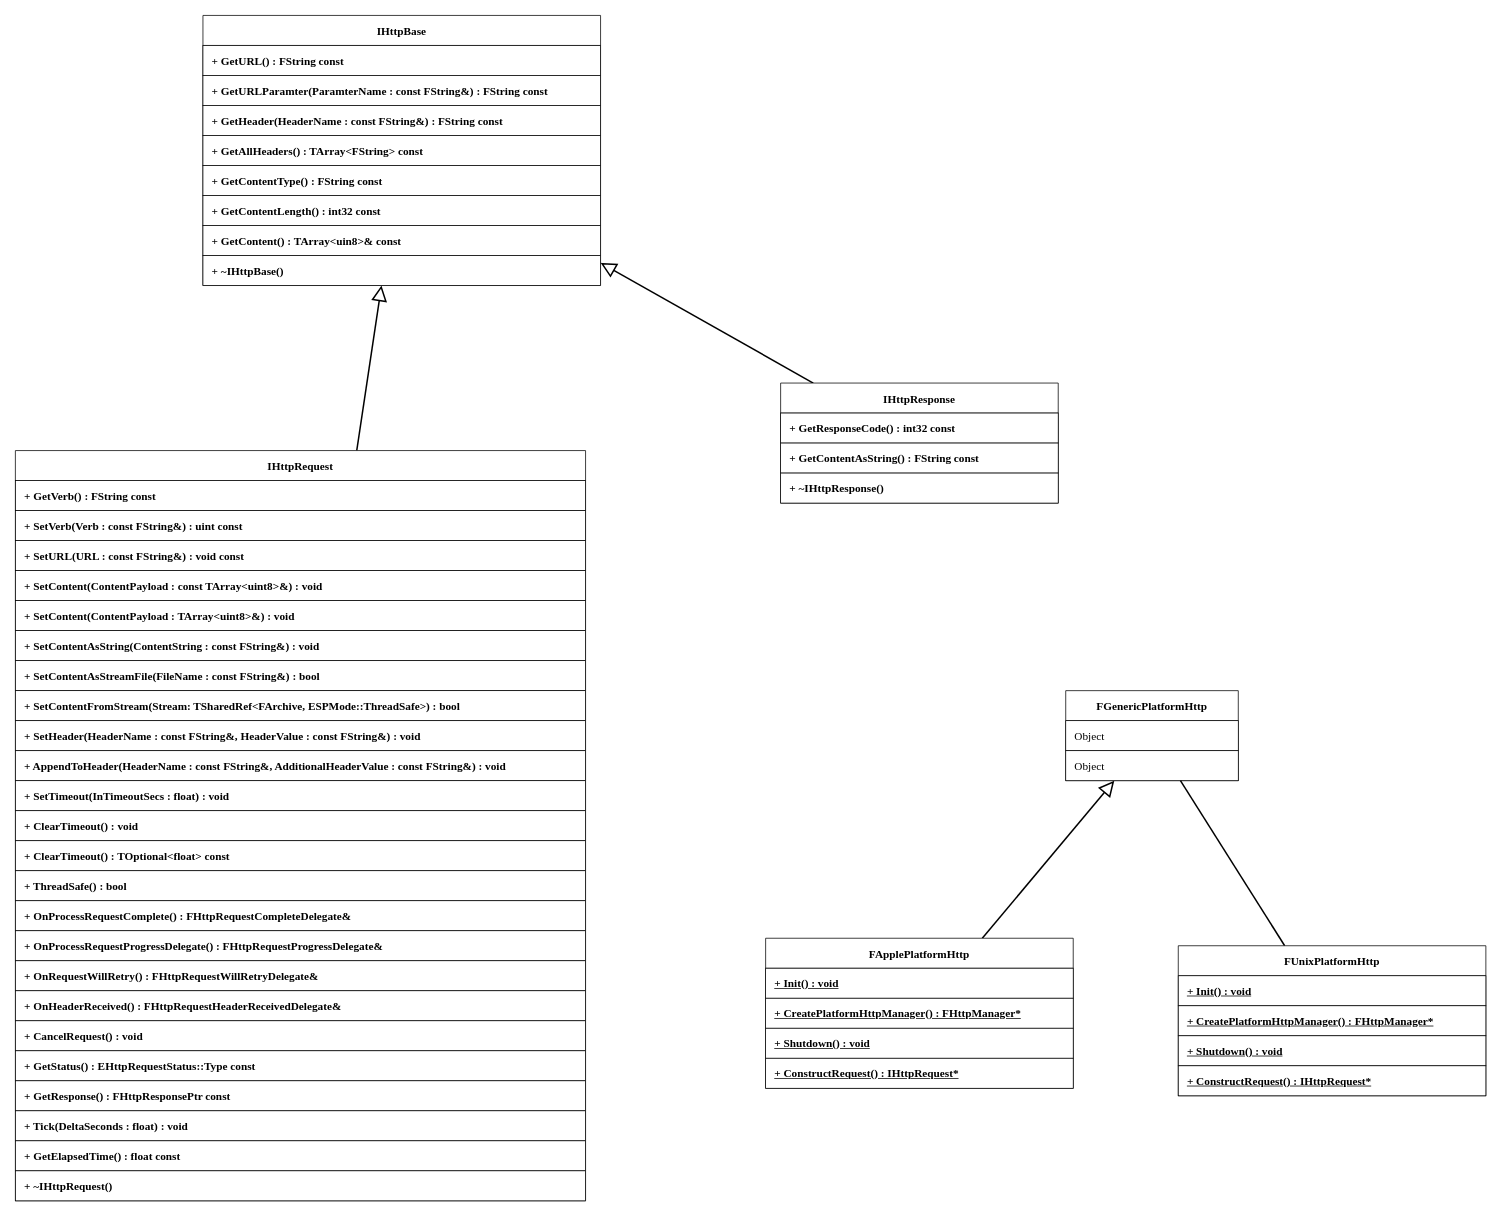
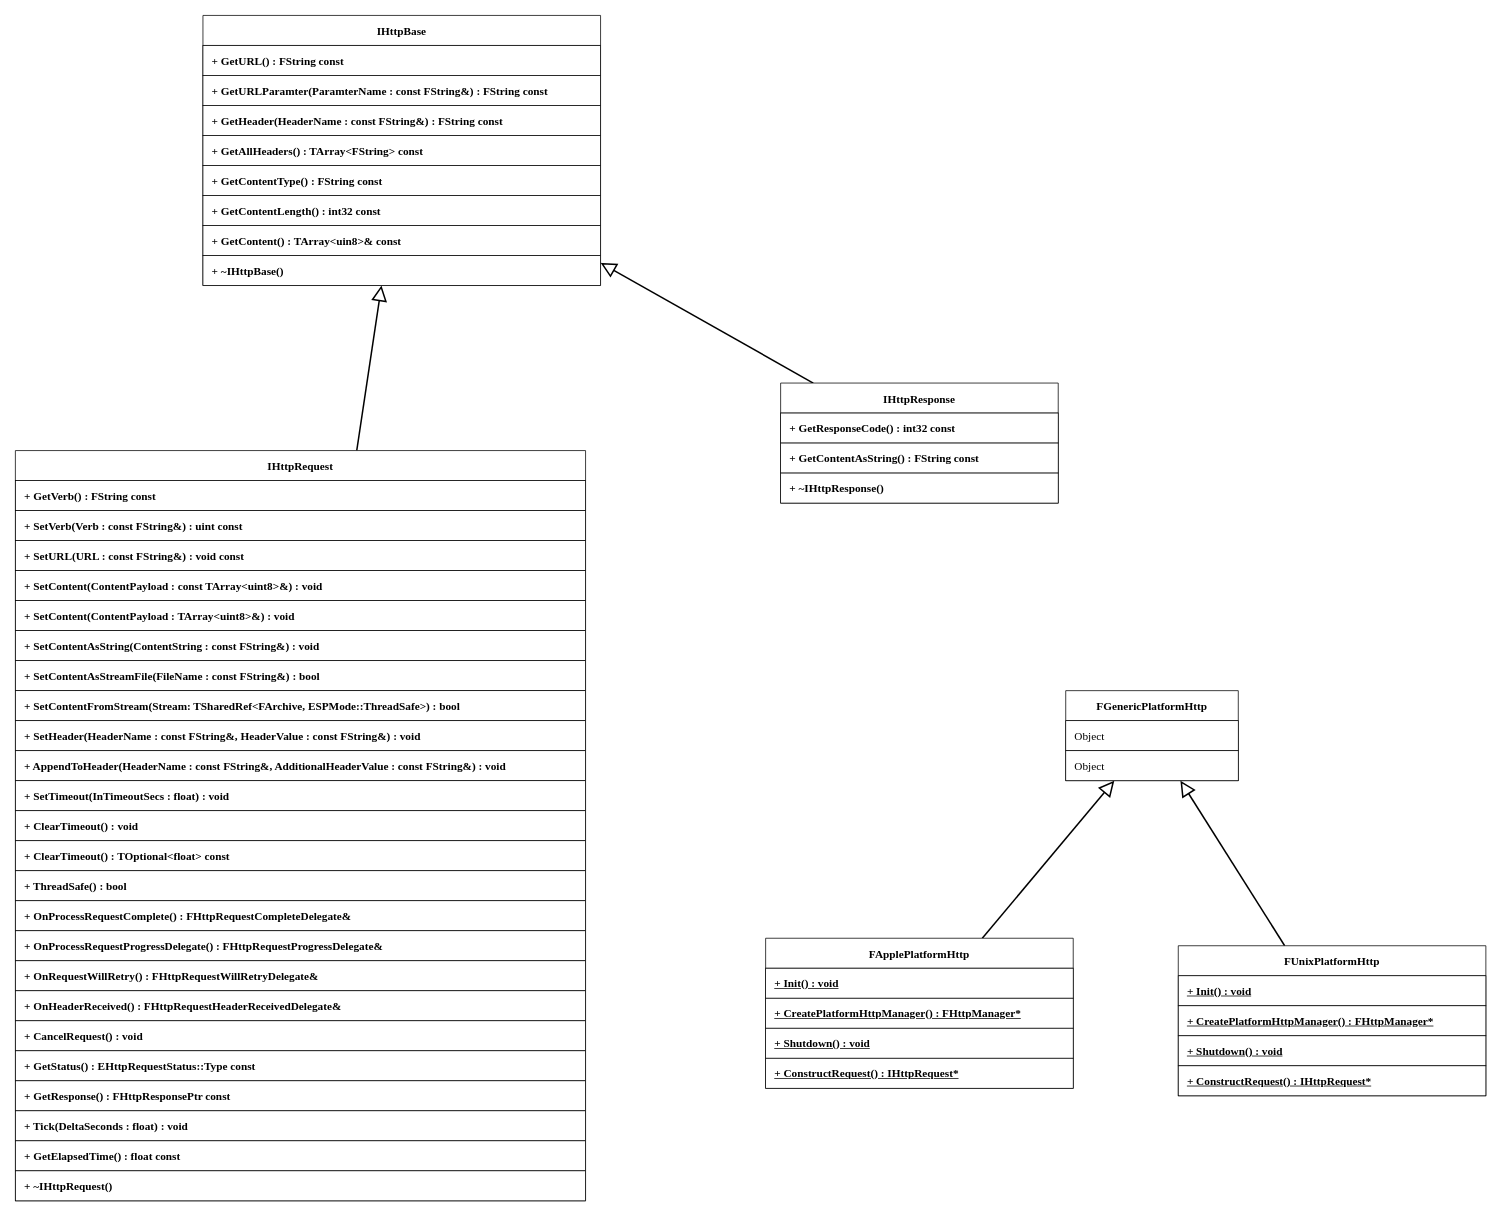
(1185, 789) -> (1189, 794)
